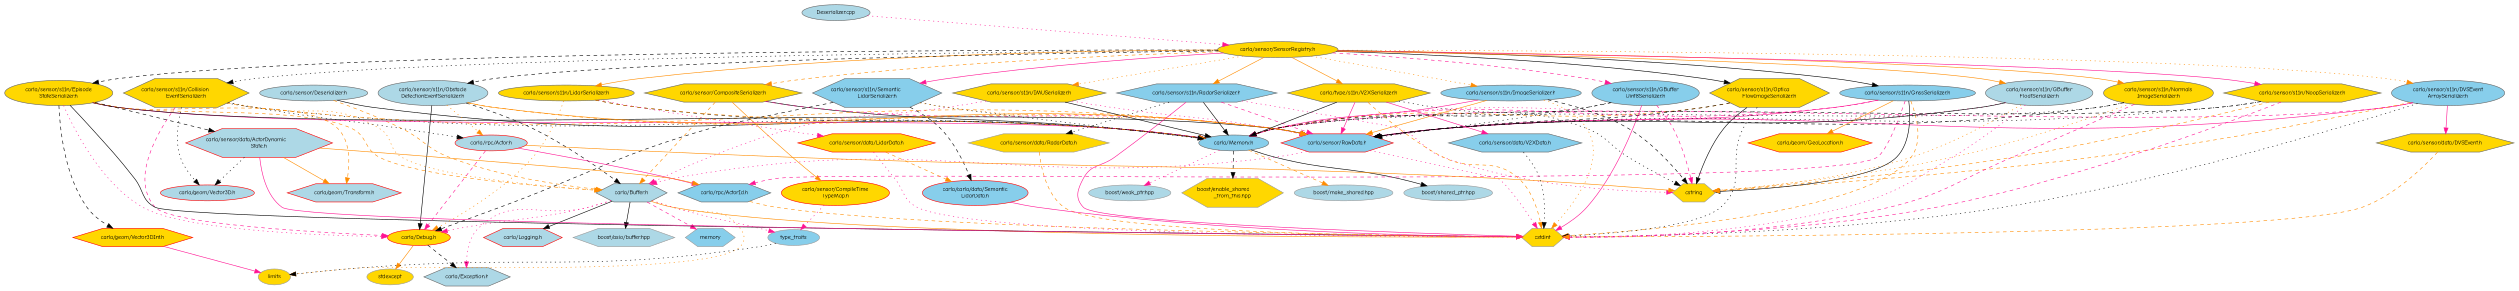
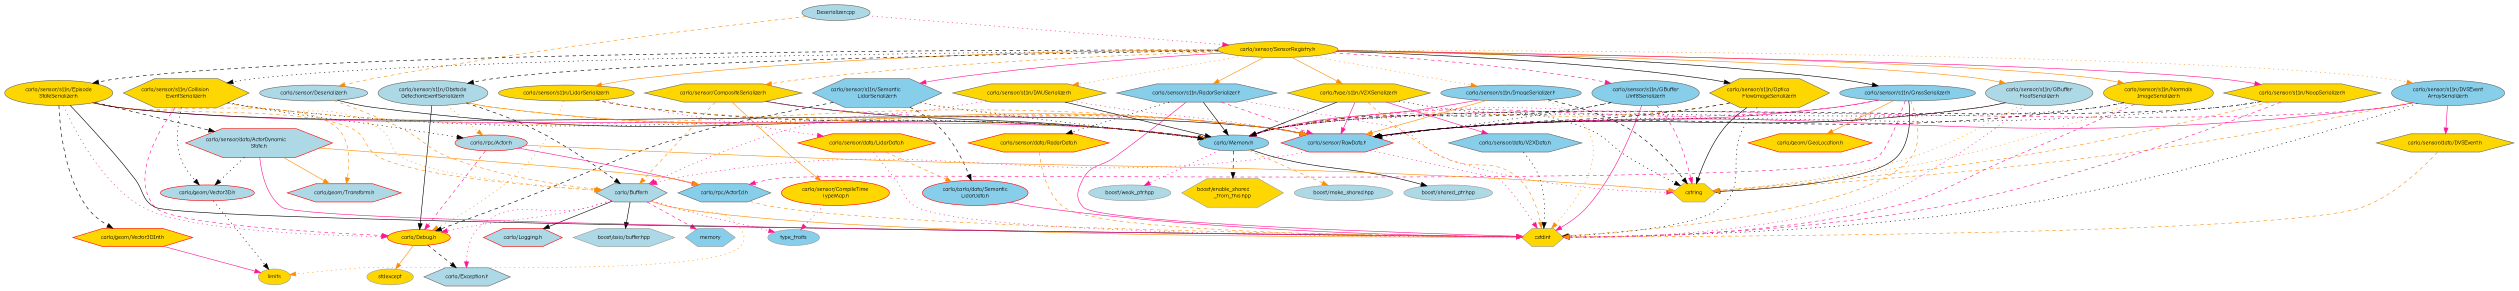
none -> (575, 46)
(1039, 143) -> (1039, 143)
(536, 262) -> (239, 233)
